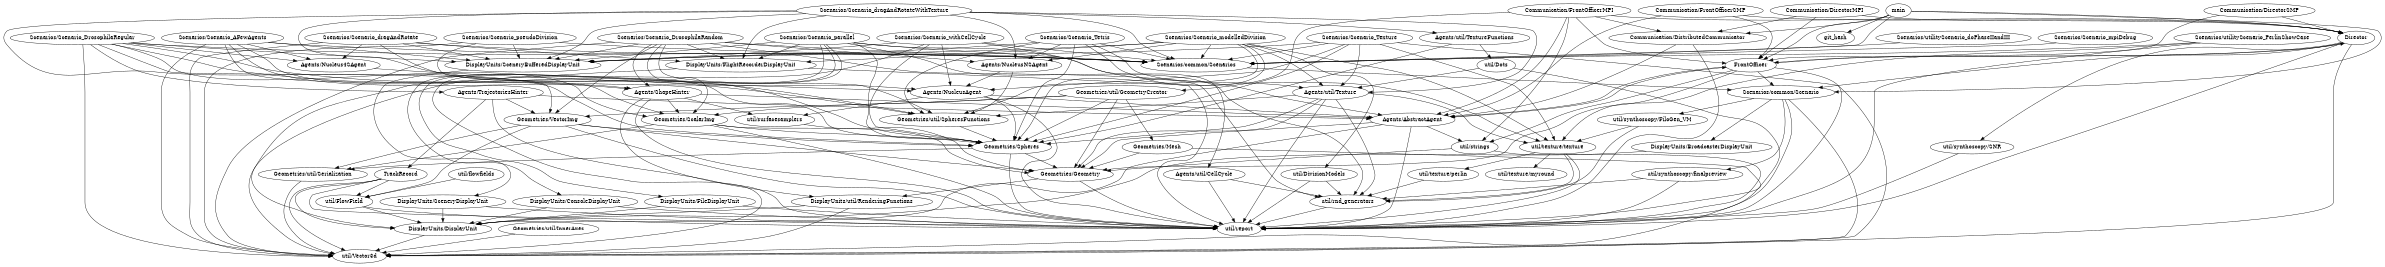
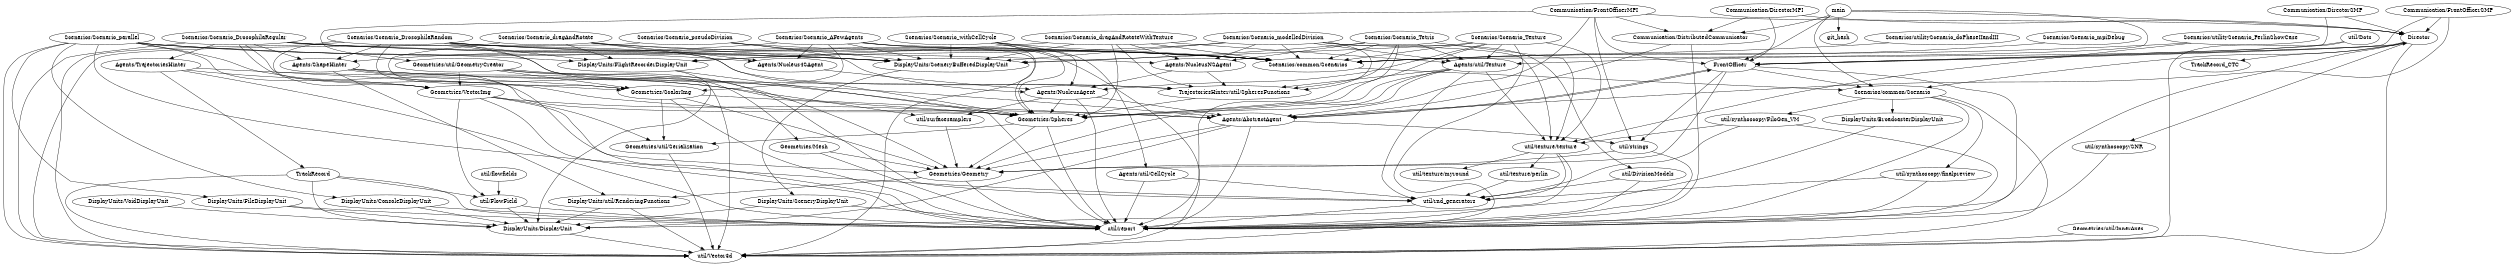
(1475, 38) -> none
none -> (2215, 65)
(1116, 79) -> none
(944, 120) -> (1235, 93)
none -> (129, 202)
(1770, 205) -> (1685, 219)
